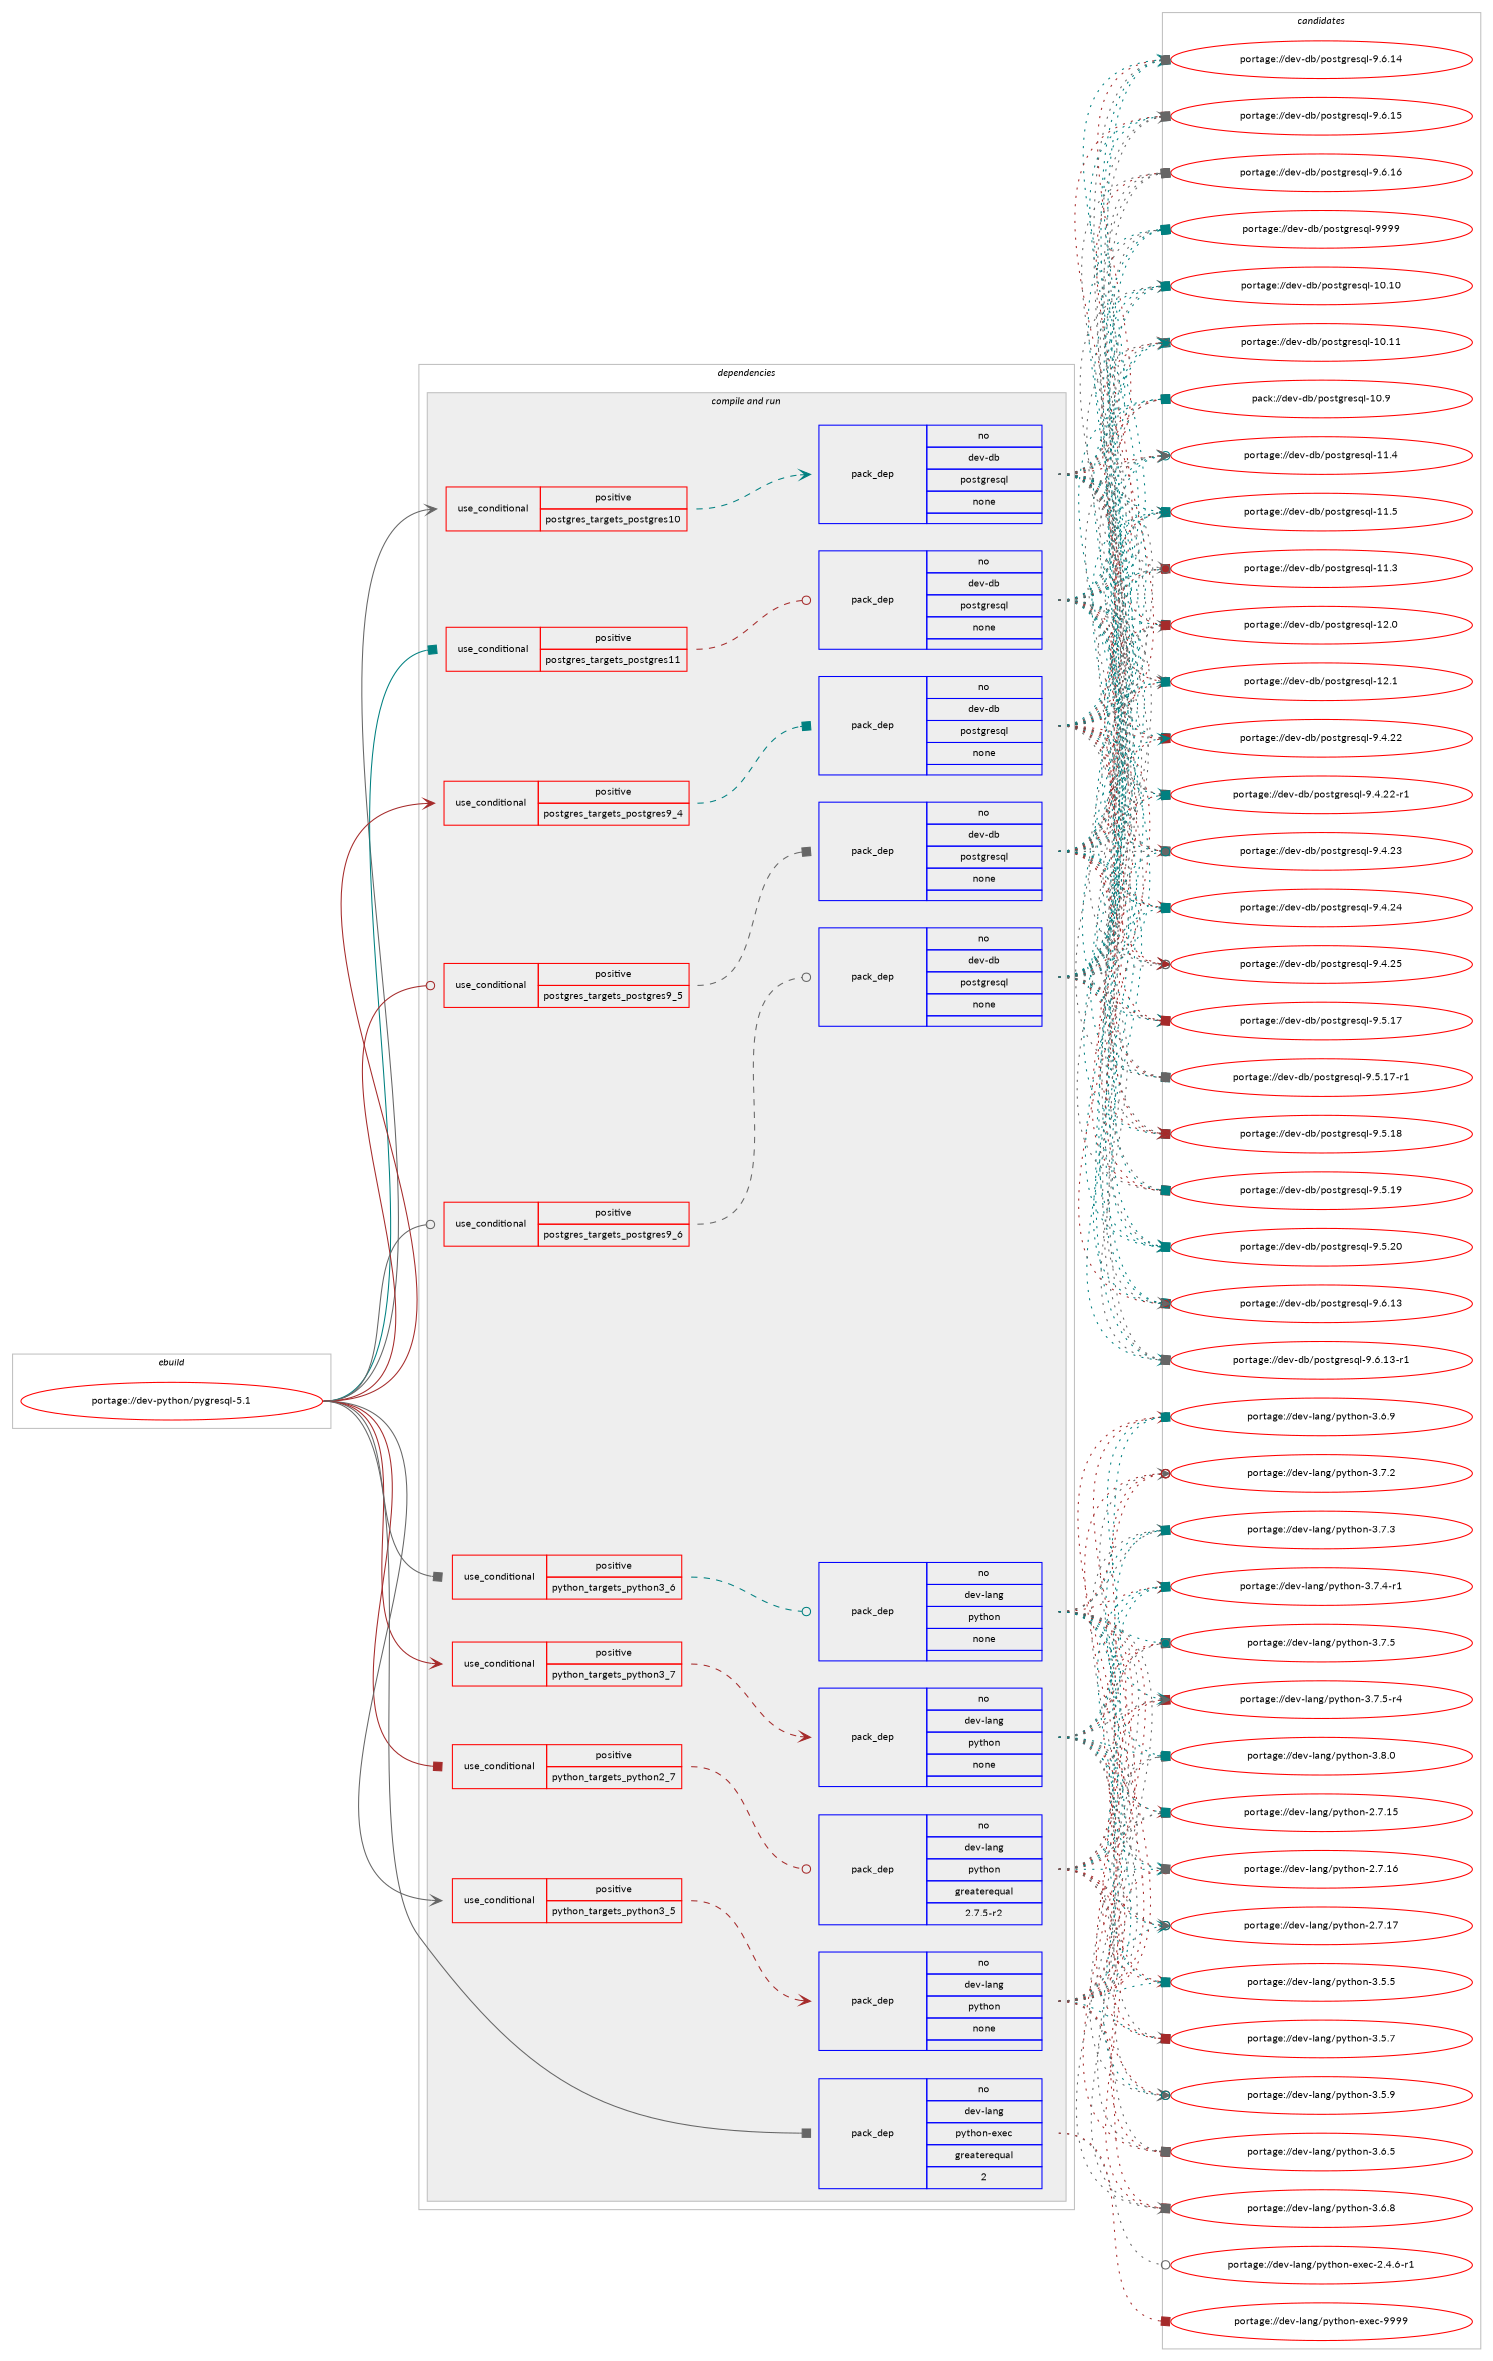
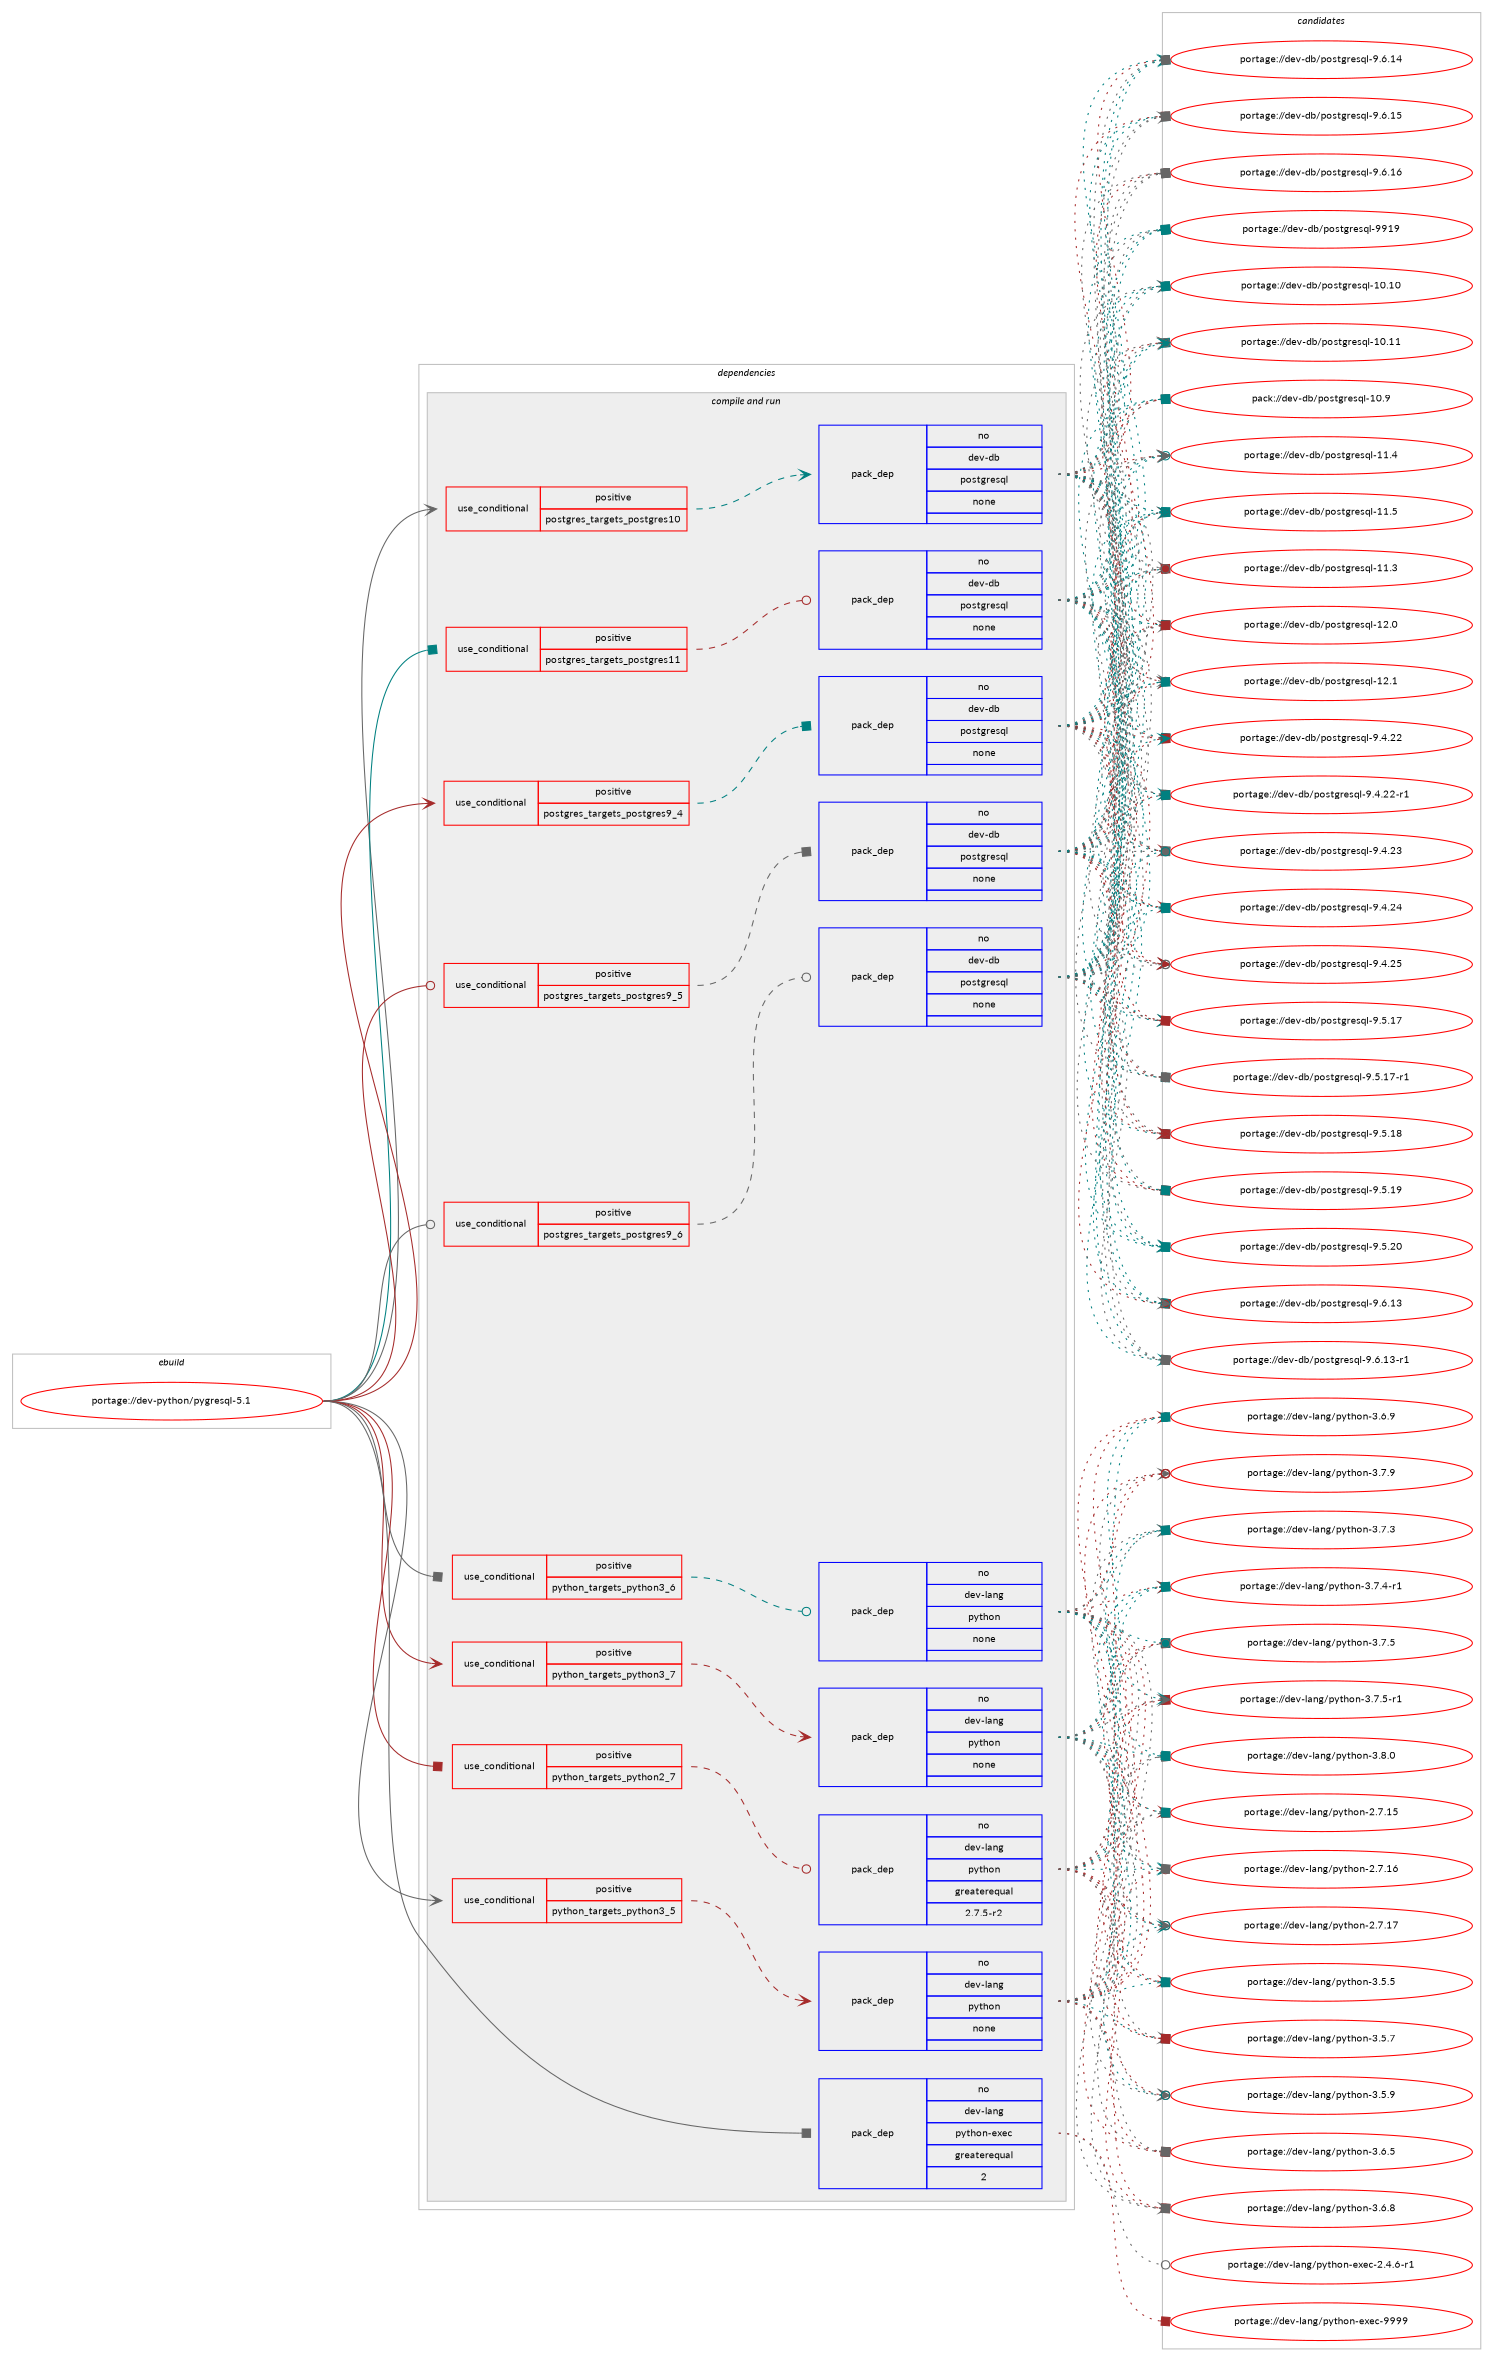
(1322, 229) -> (1322, 229)
(1322, 1473) -> (1322, 1473)
(1322, 1700) -> (1322, 1700)
